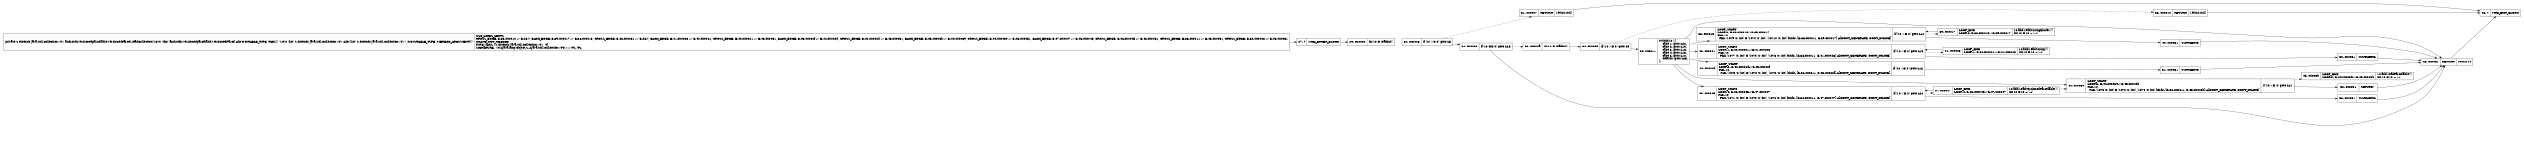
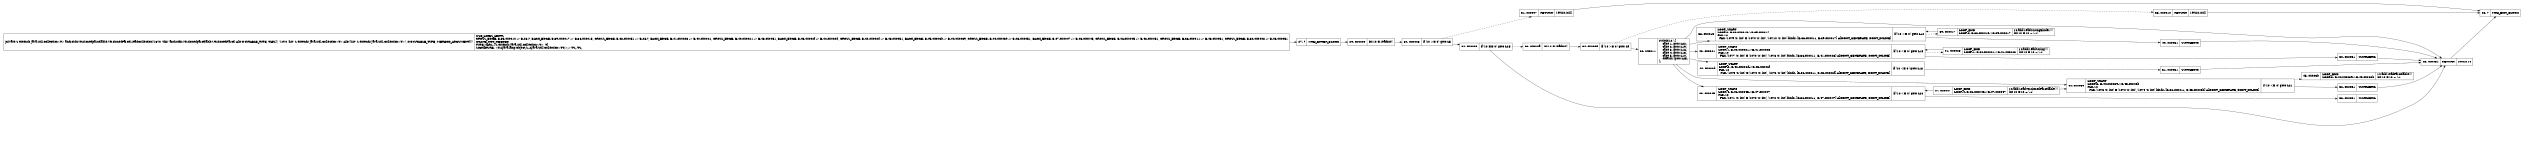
none -> (1397, 42)
(2367, 87) -> (2367, 87)
(2415, 92) -> none
(1928, 93) -> none
